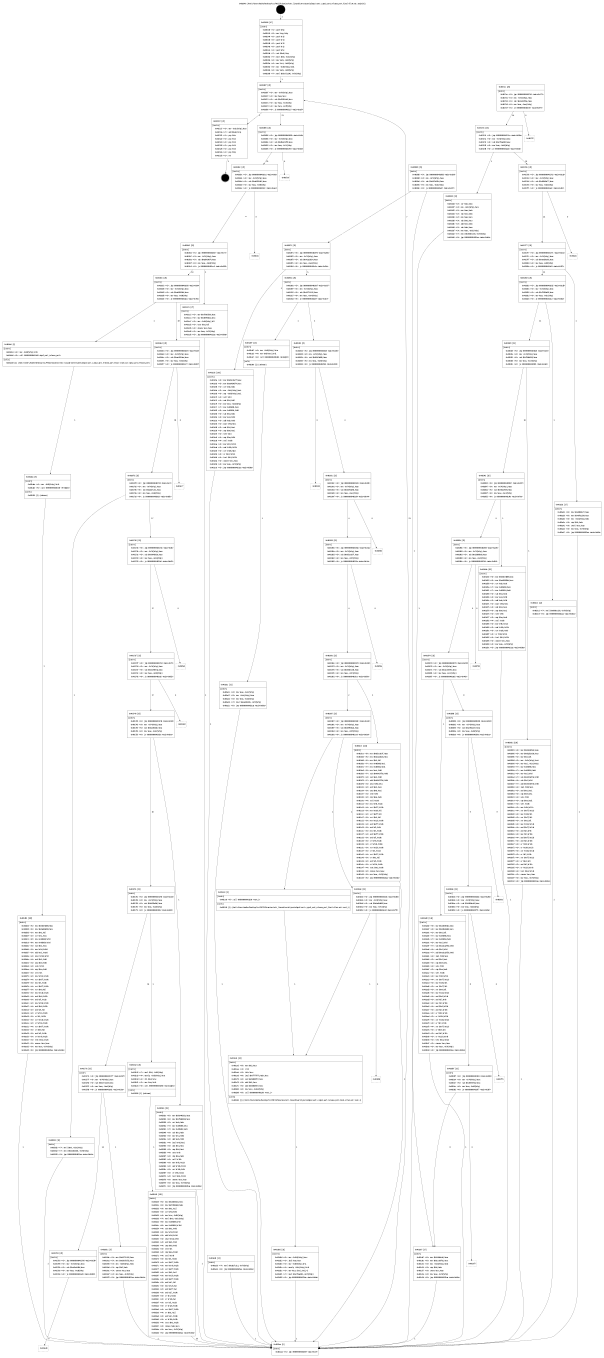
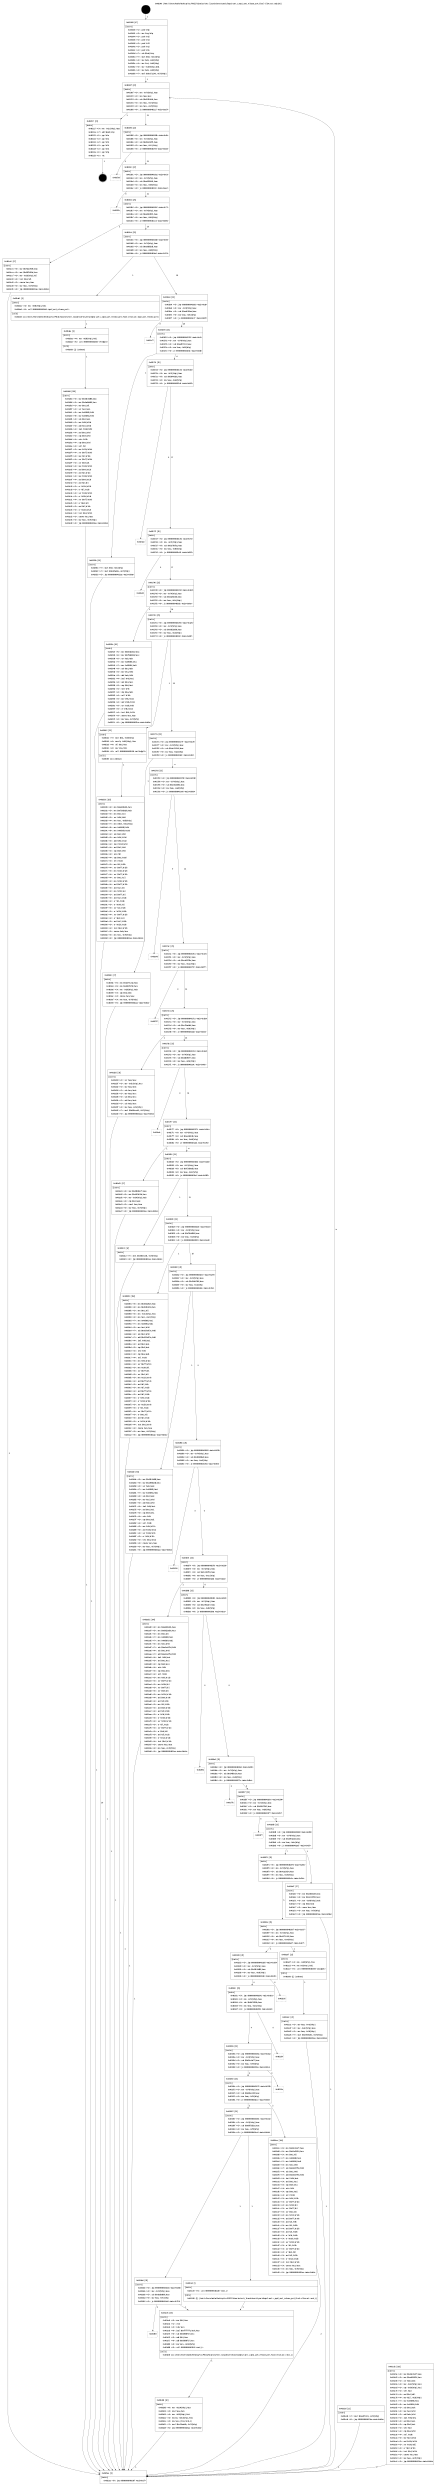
(252, 315) -> none
none -> (179, 869)
(435, 1168) -> (274, 1819)
